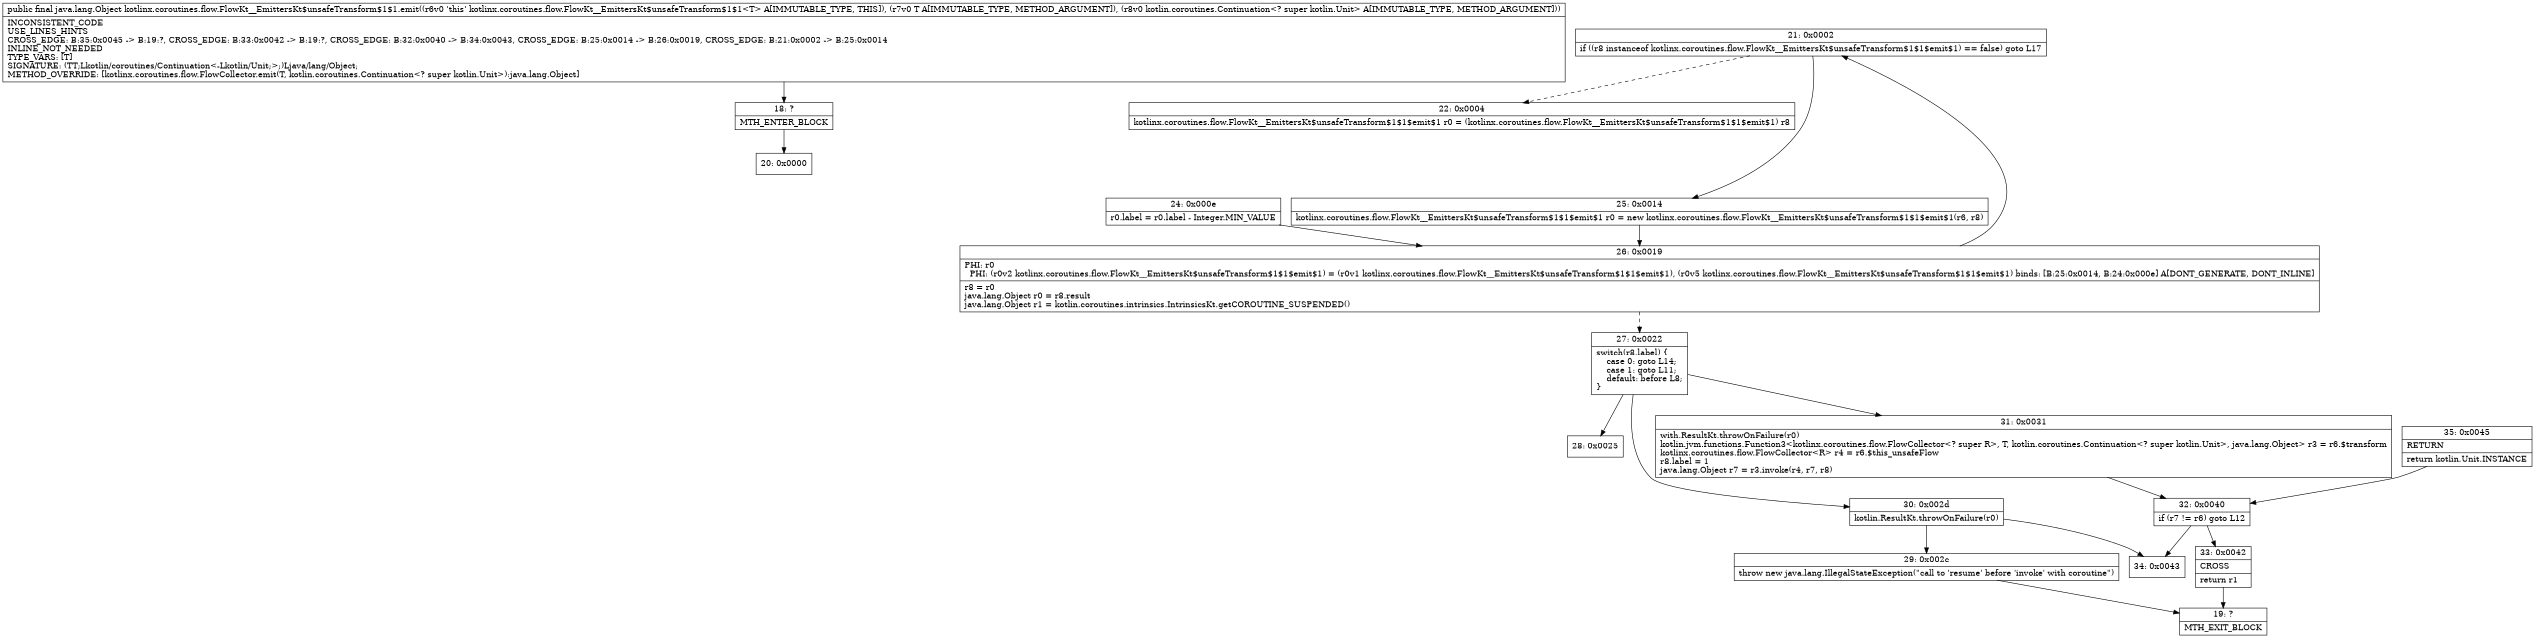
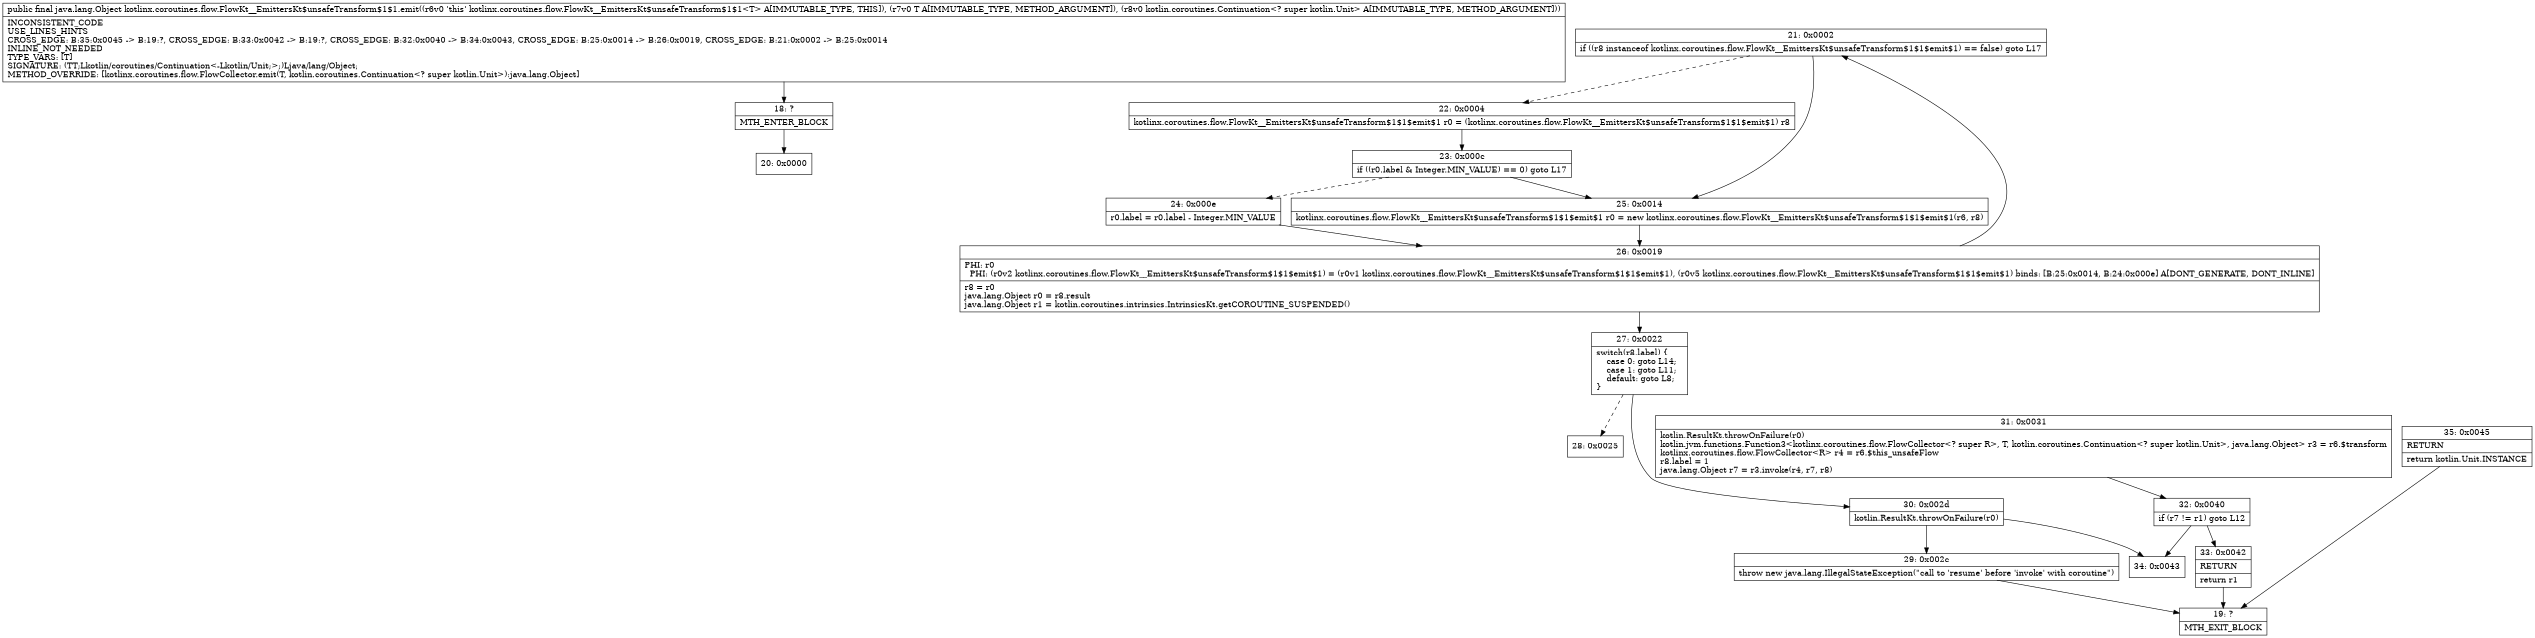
none -> (1462, 164)
(1640, 319) -> (1640, 319)
(1640, 379) -> (1635, 379)
(1782, 394) -> none
(1613, 413) -> (1613, 413)
(1730, 436) -> (1732, 436)
(2342, 488) -> (2343, 536)
(2202, 519) -> (2202, 519)
(2215, 566) -> (2219, 566)
